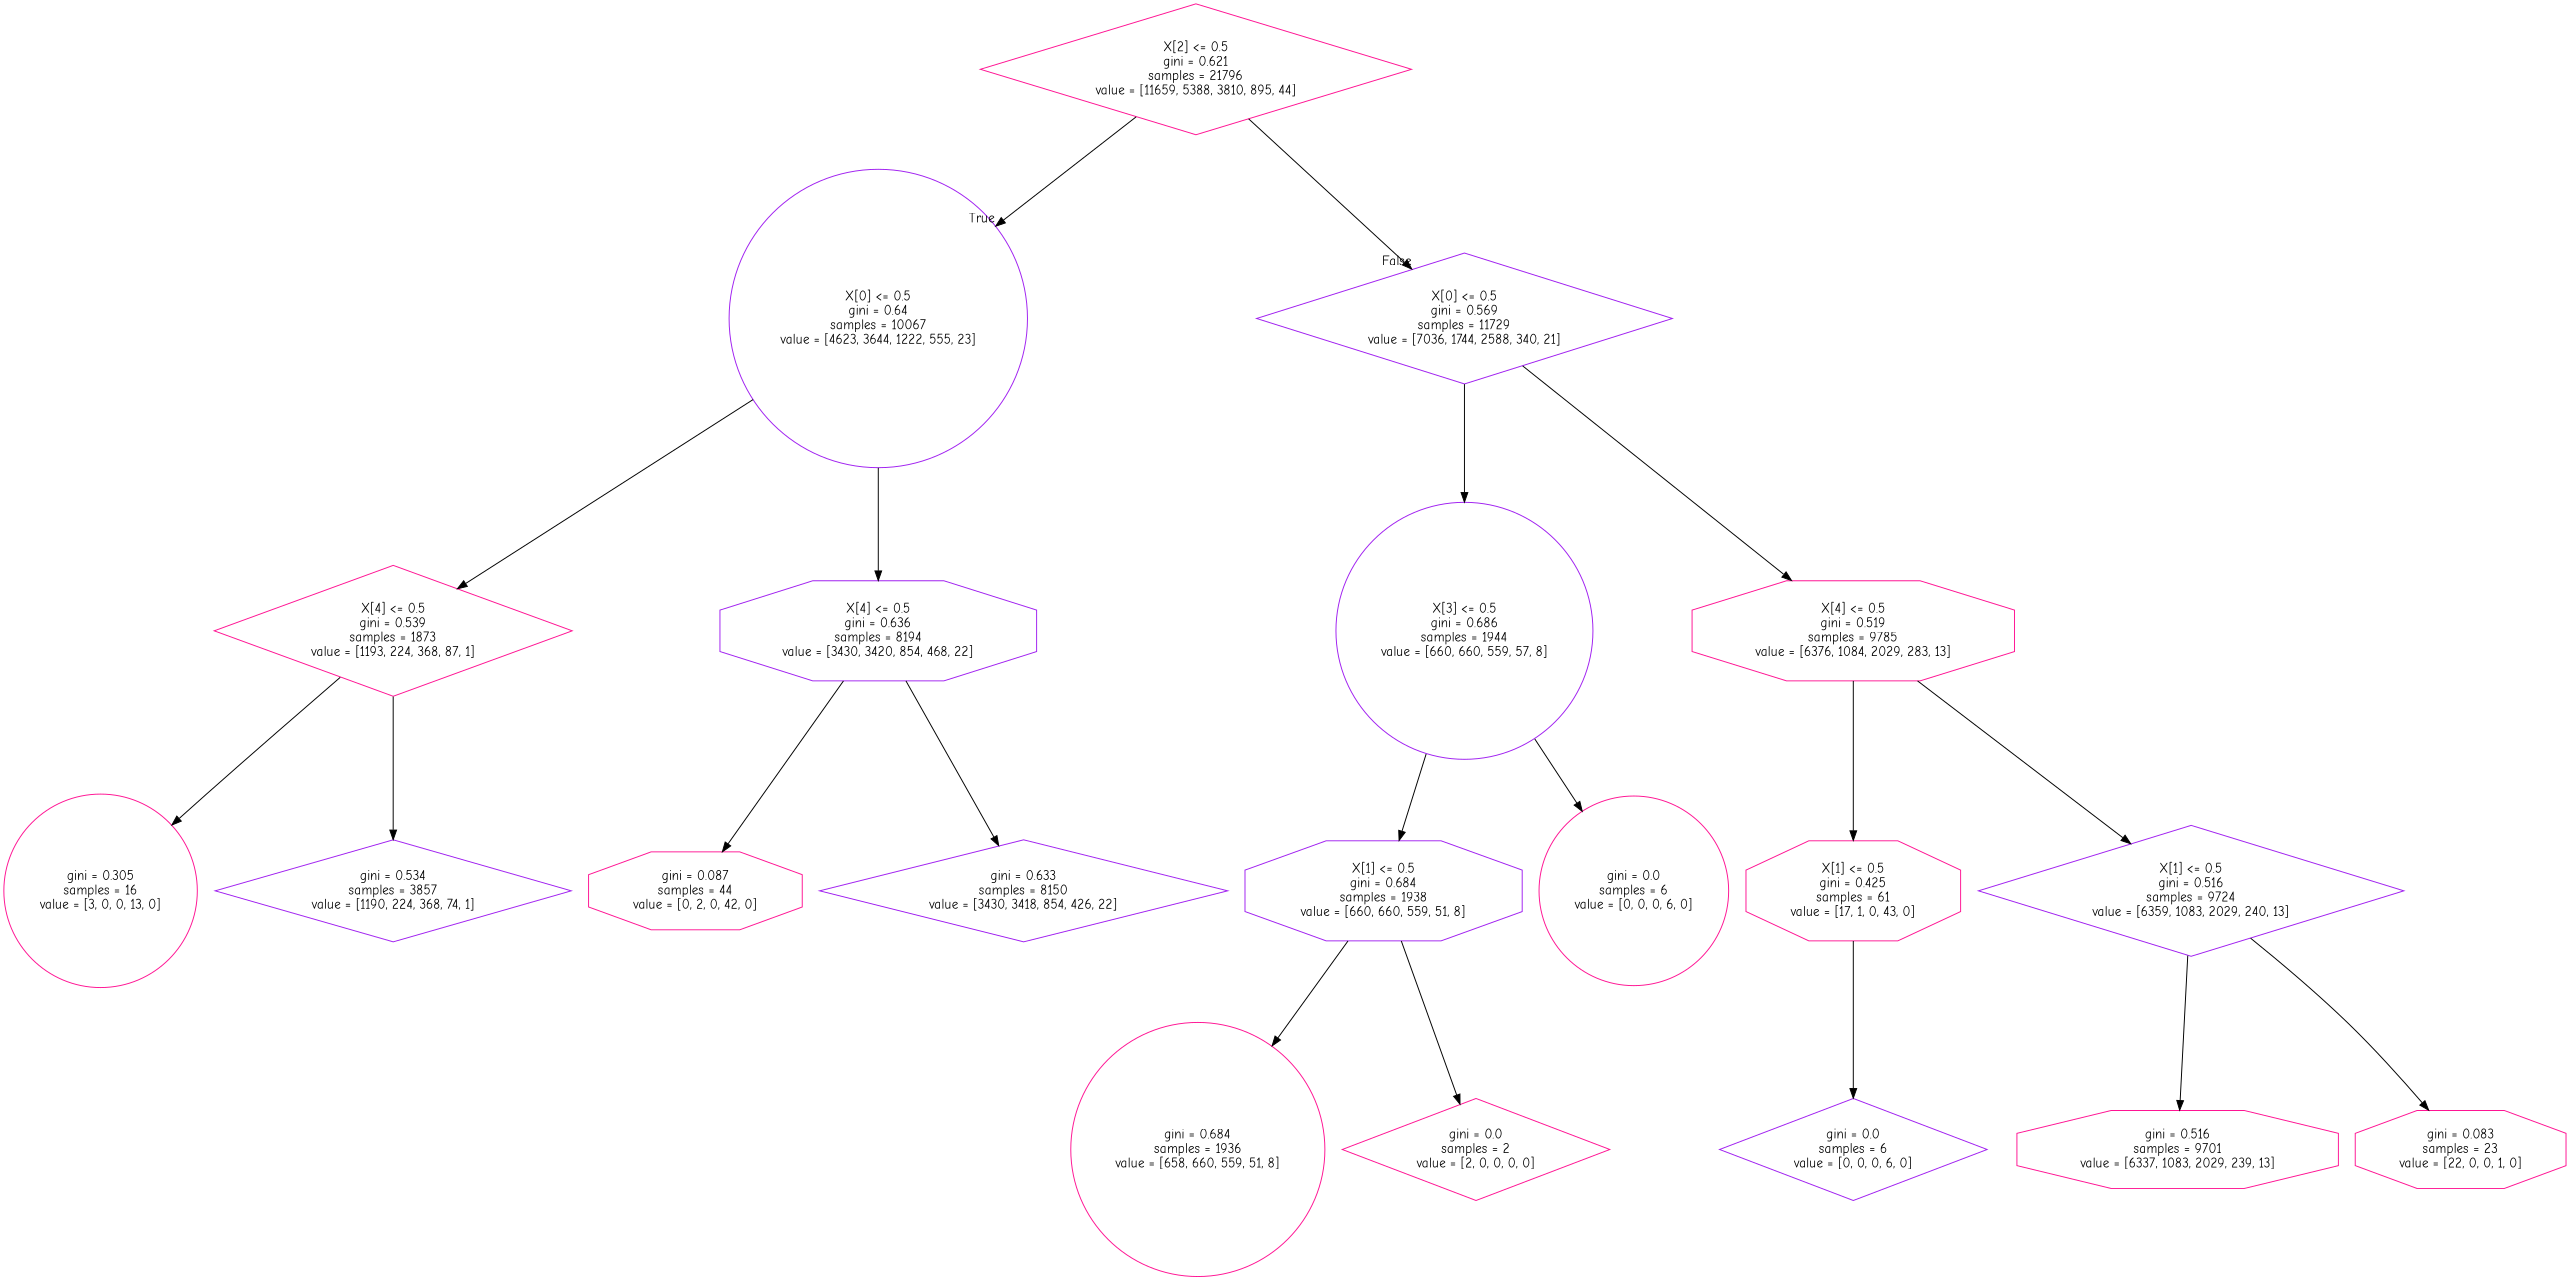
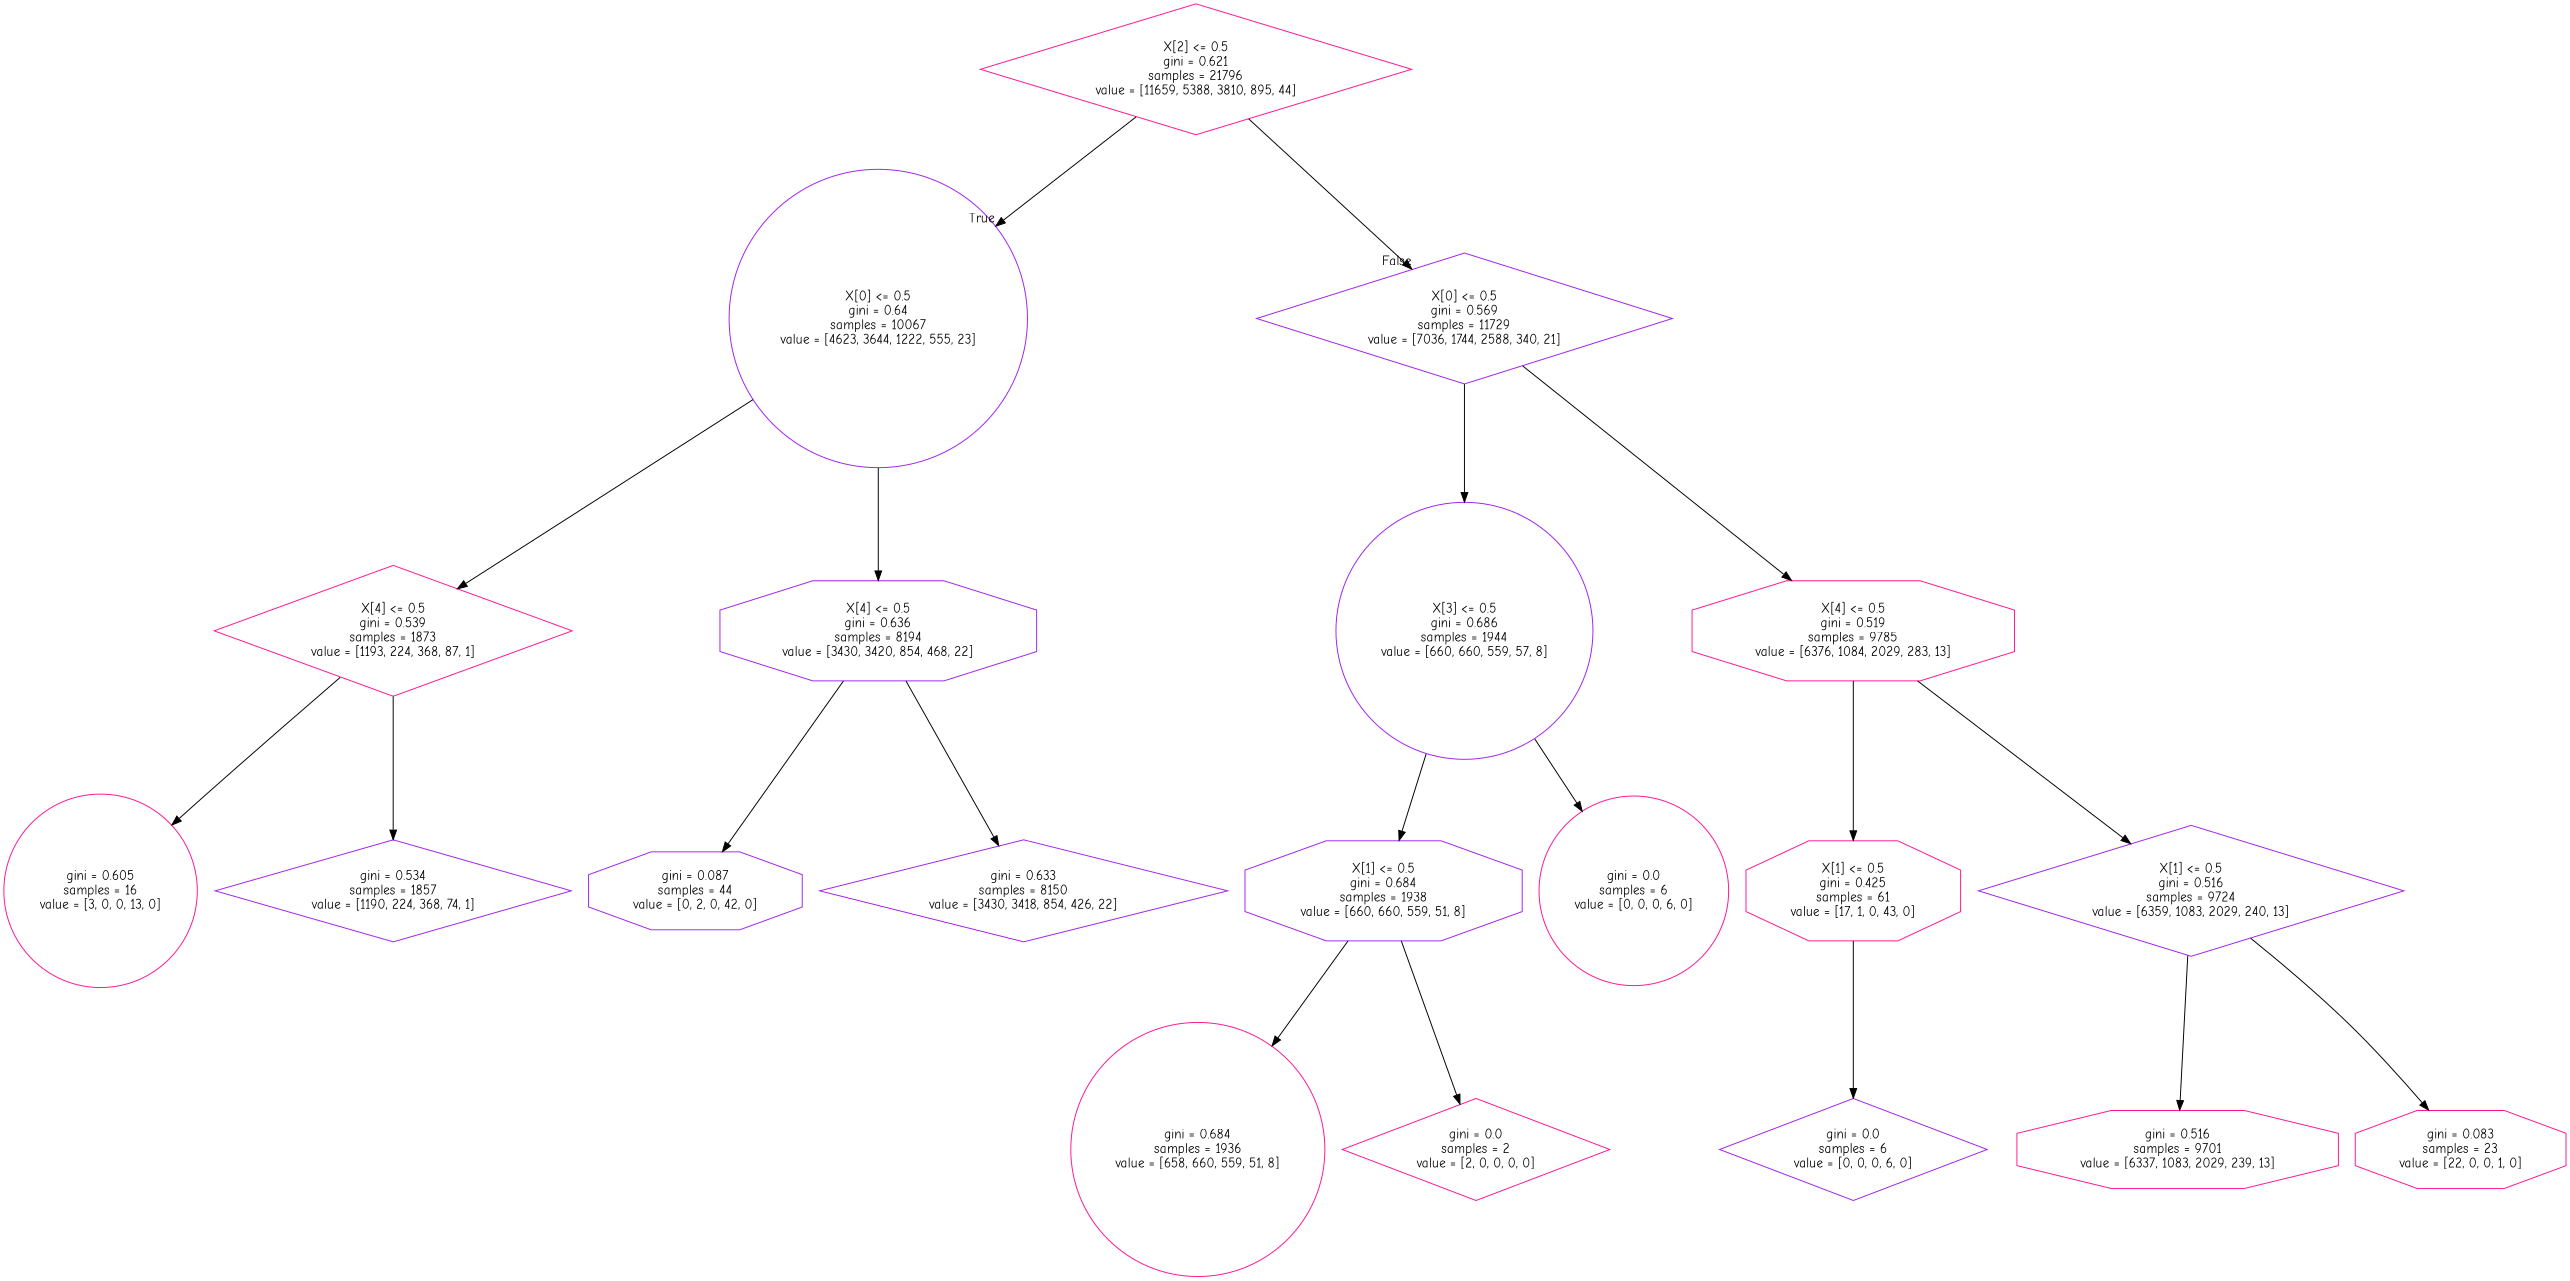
(101, 891) -> (101, 891)
(393, 891) -> (393, 891)
(695, 891) -> (695, 891)
